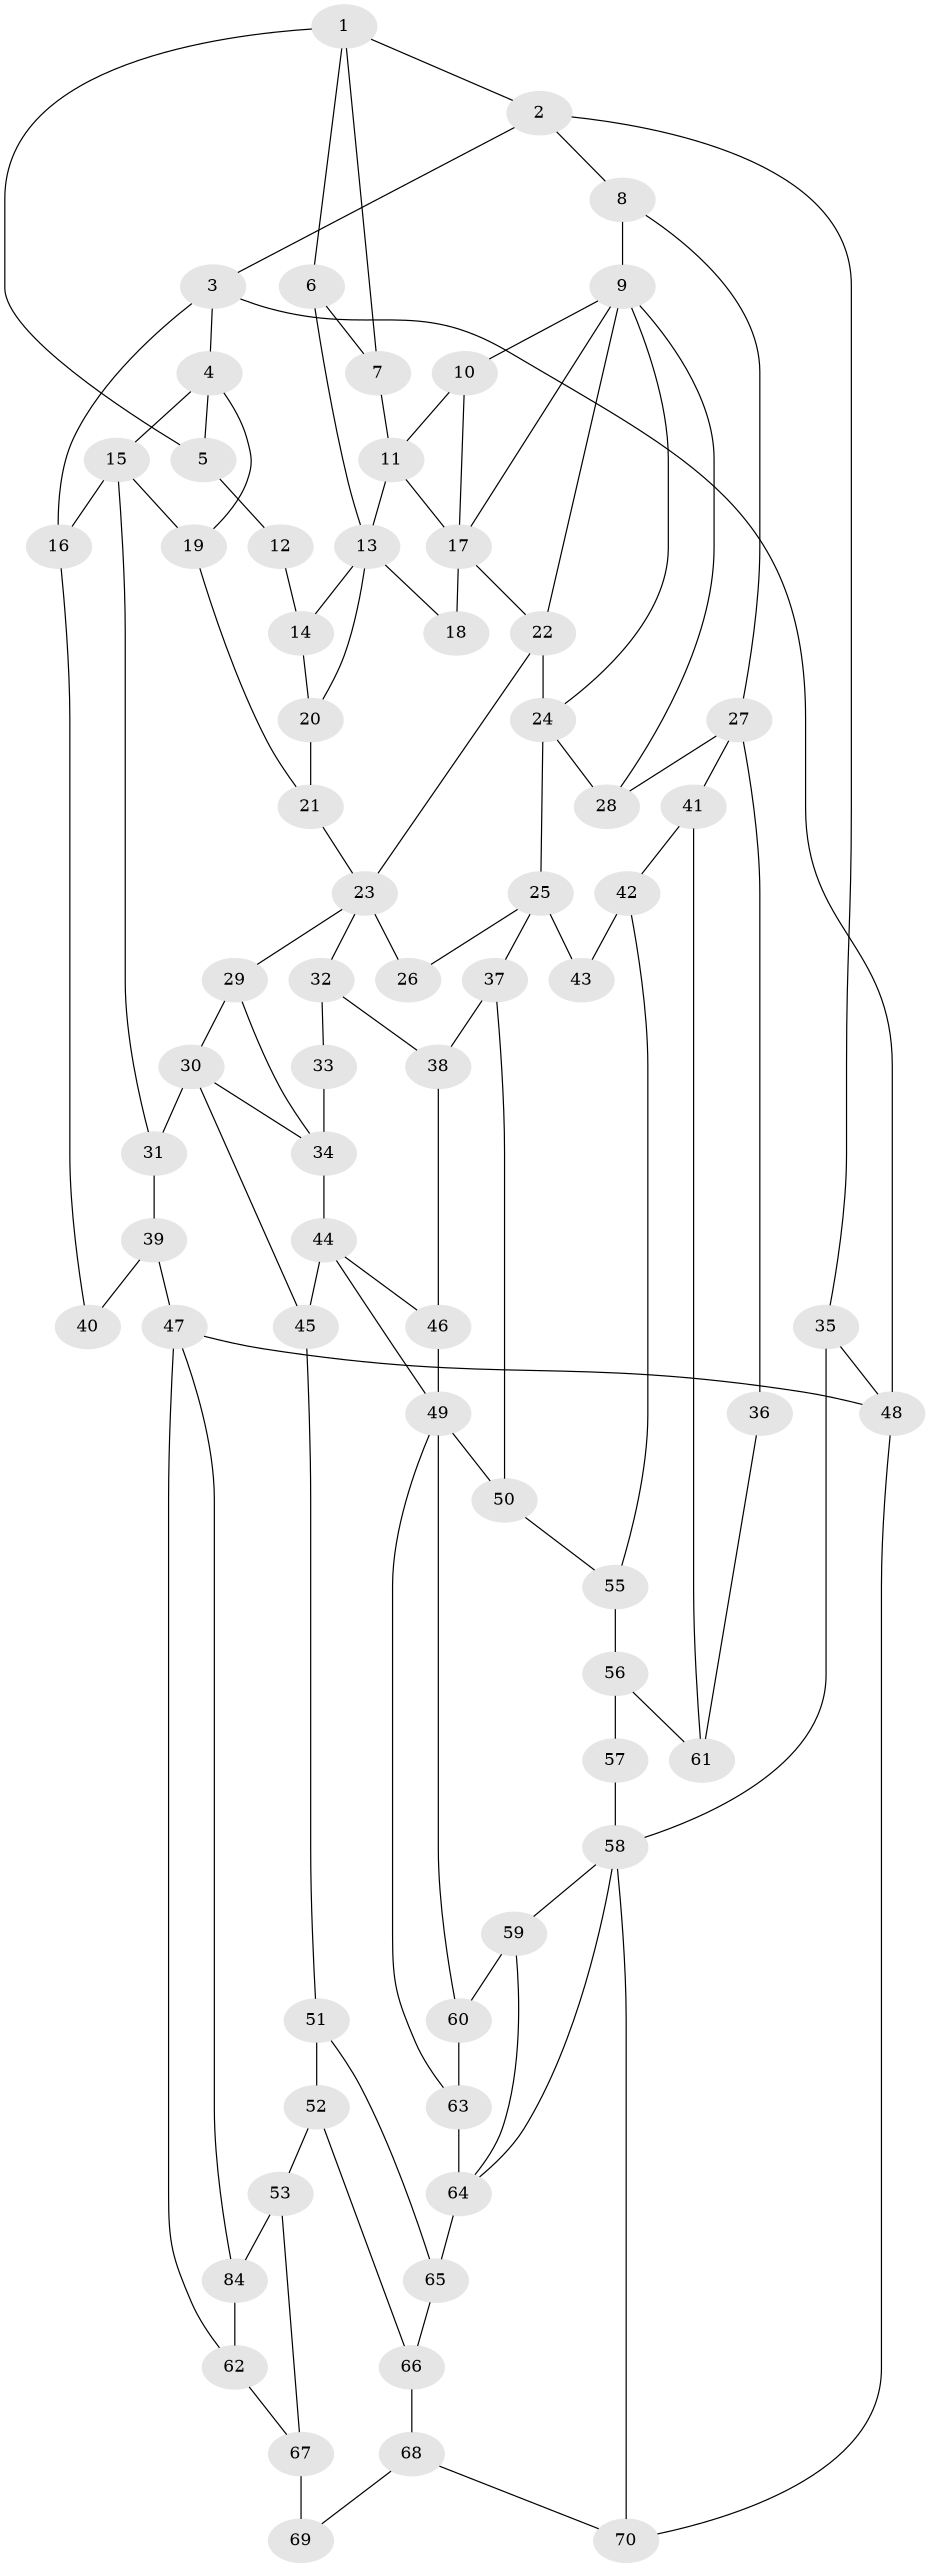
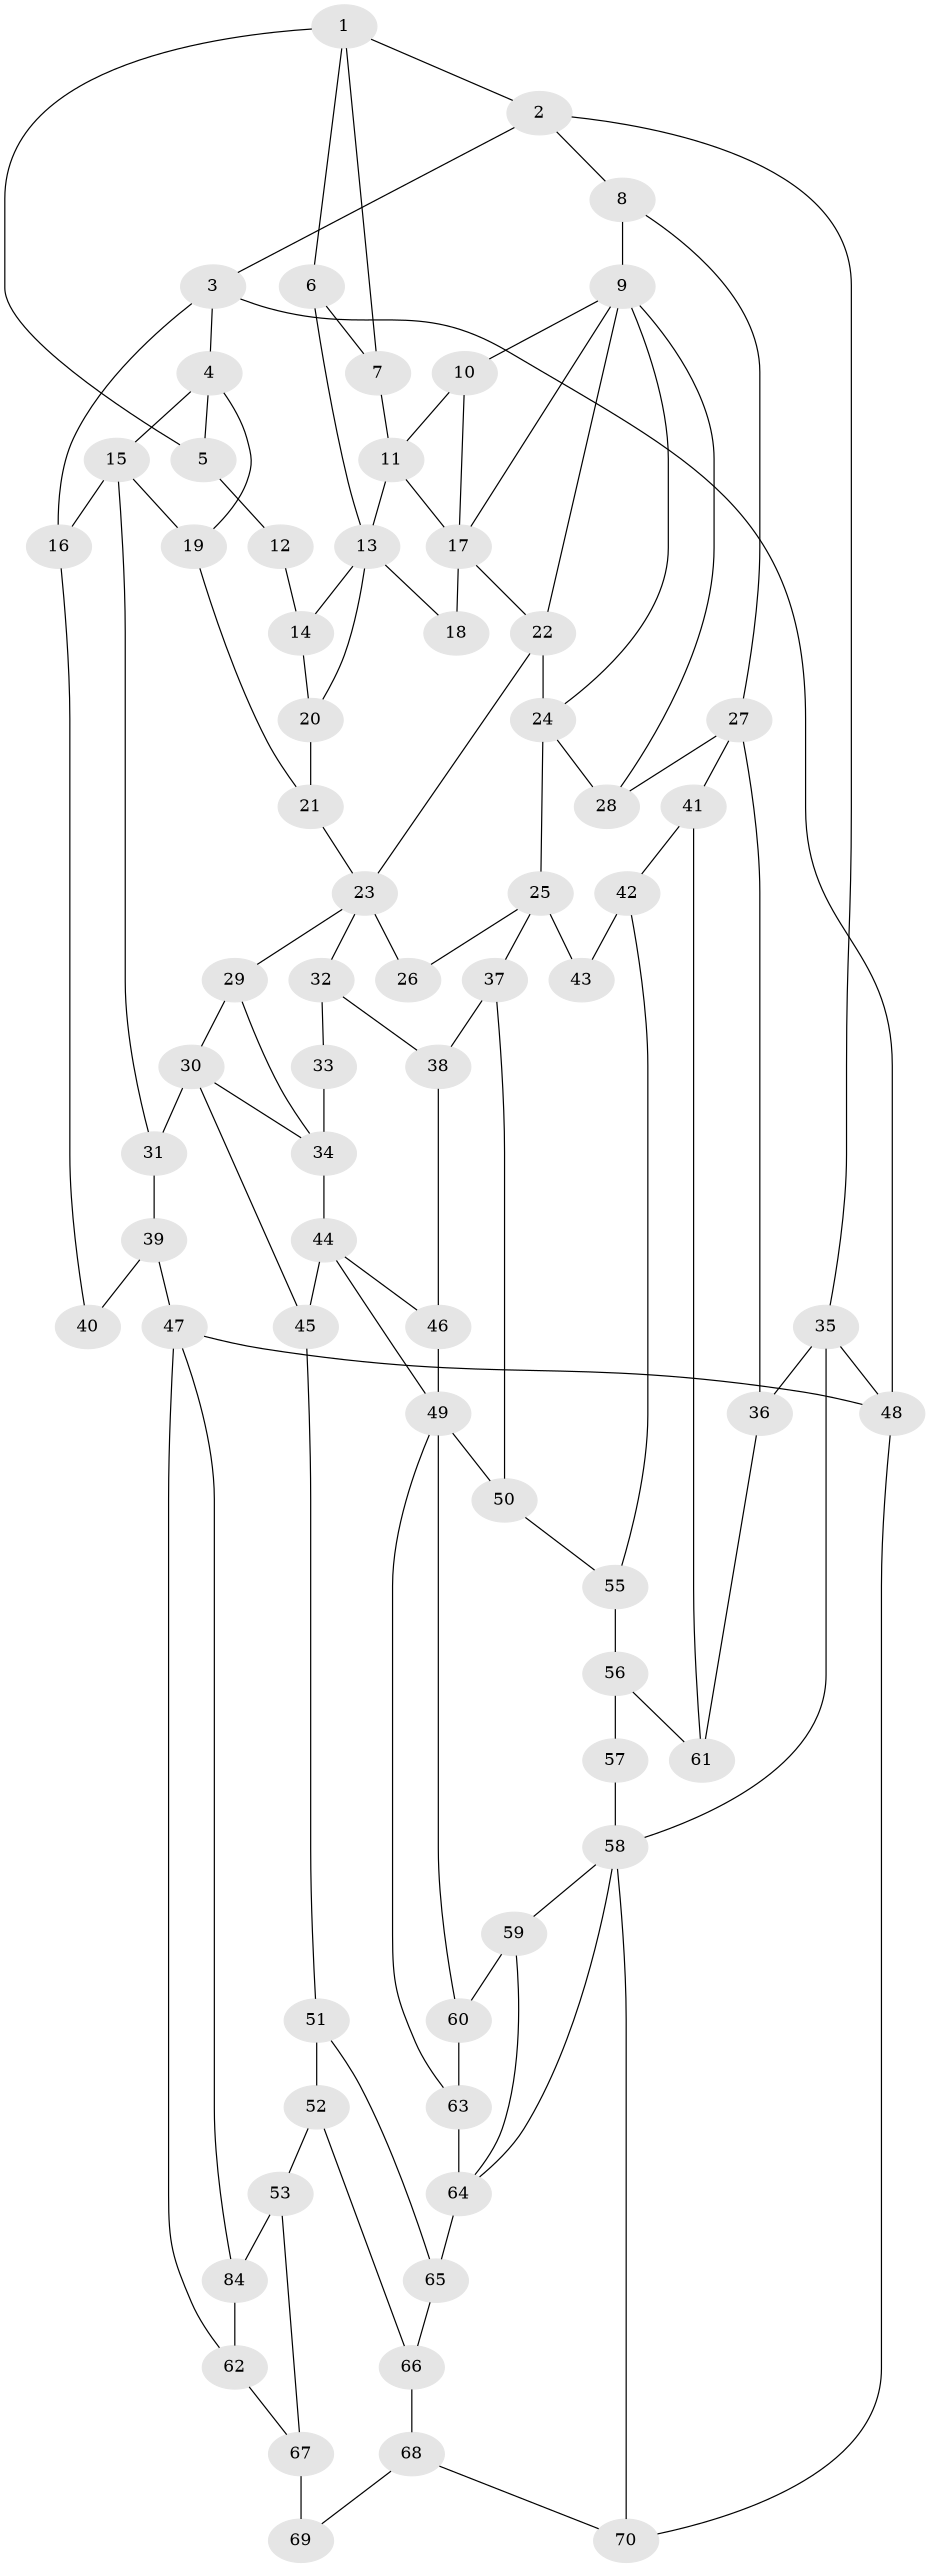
none -> (793, 1370)
